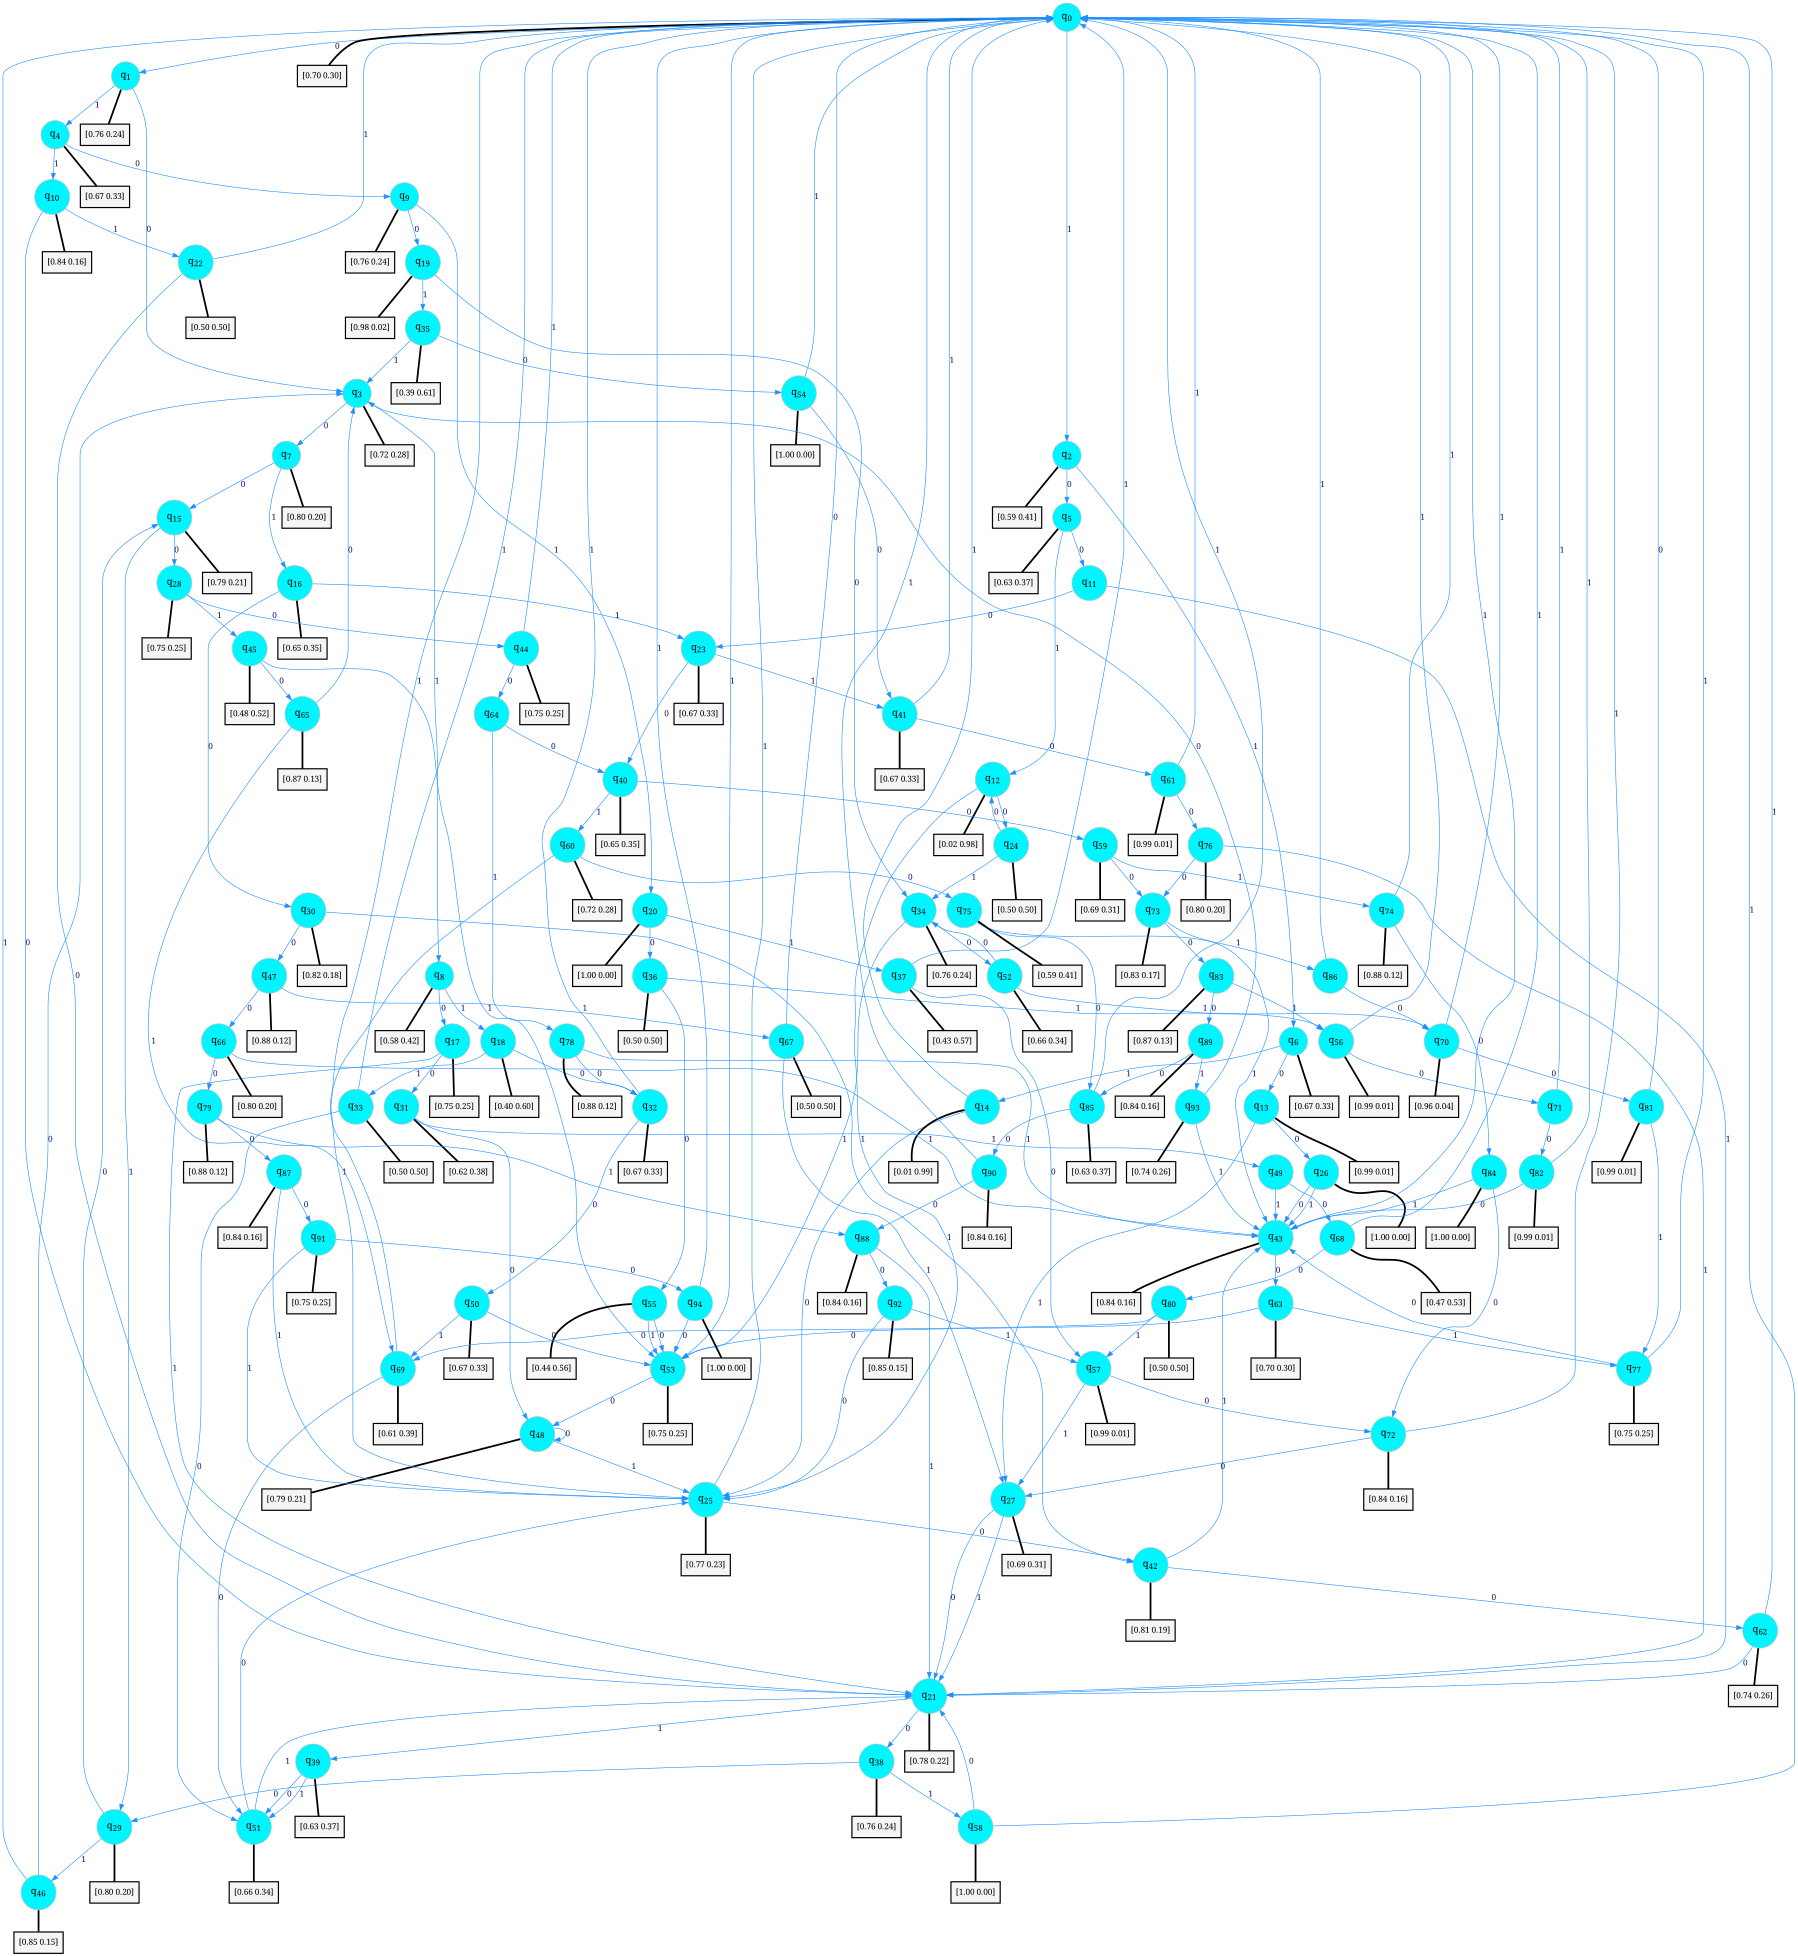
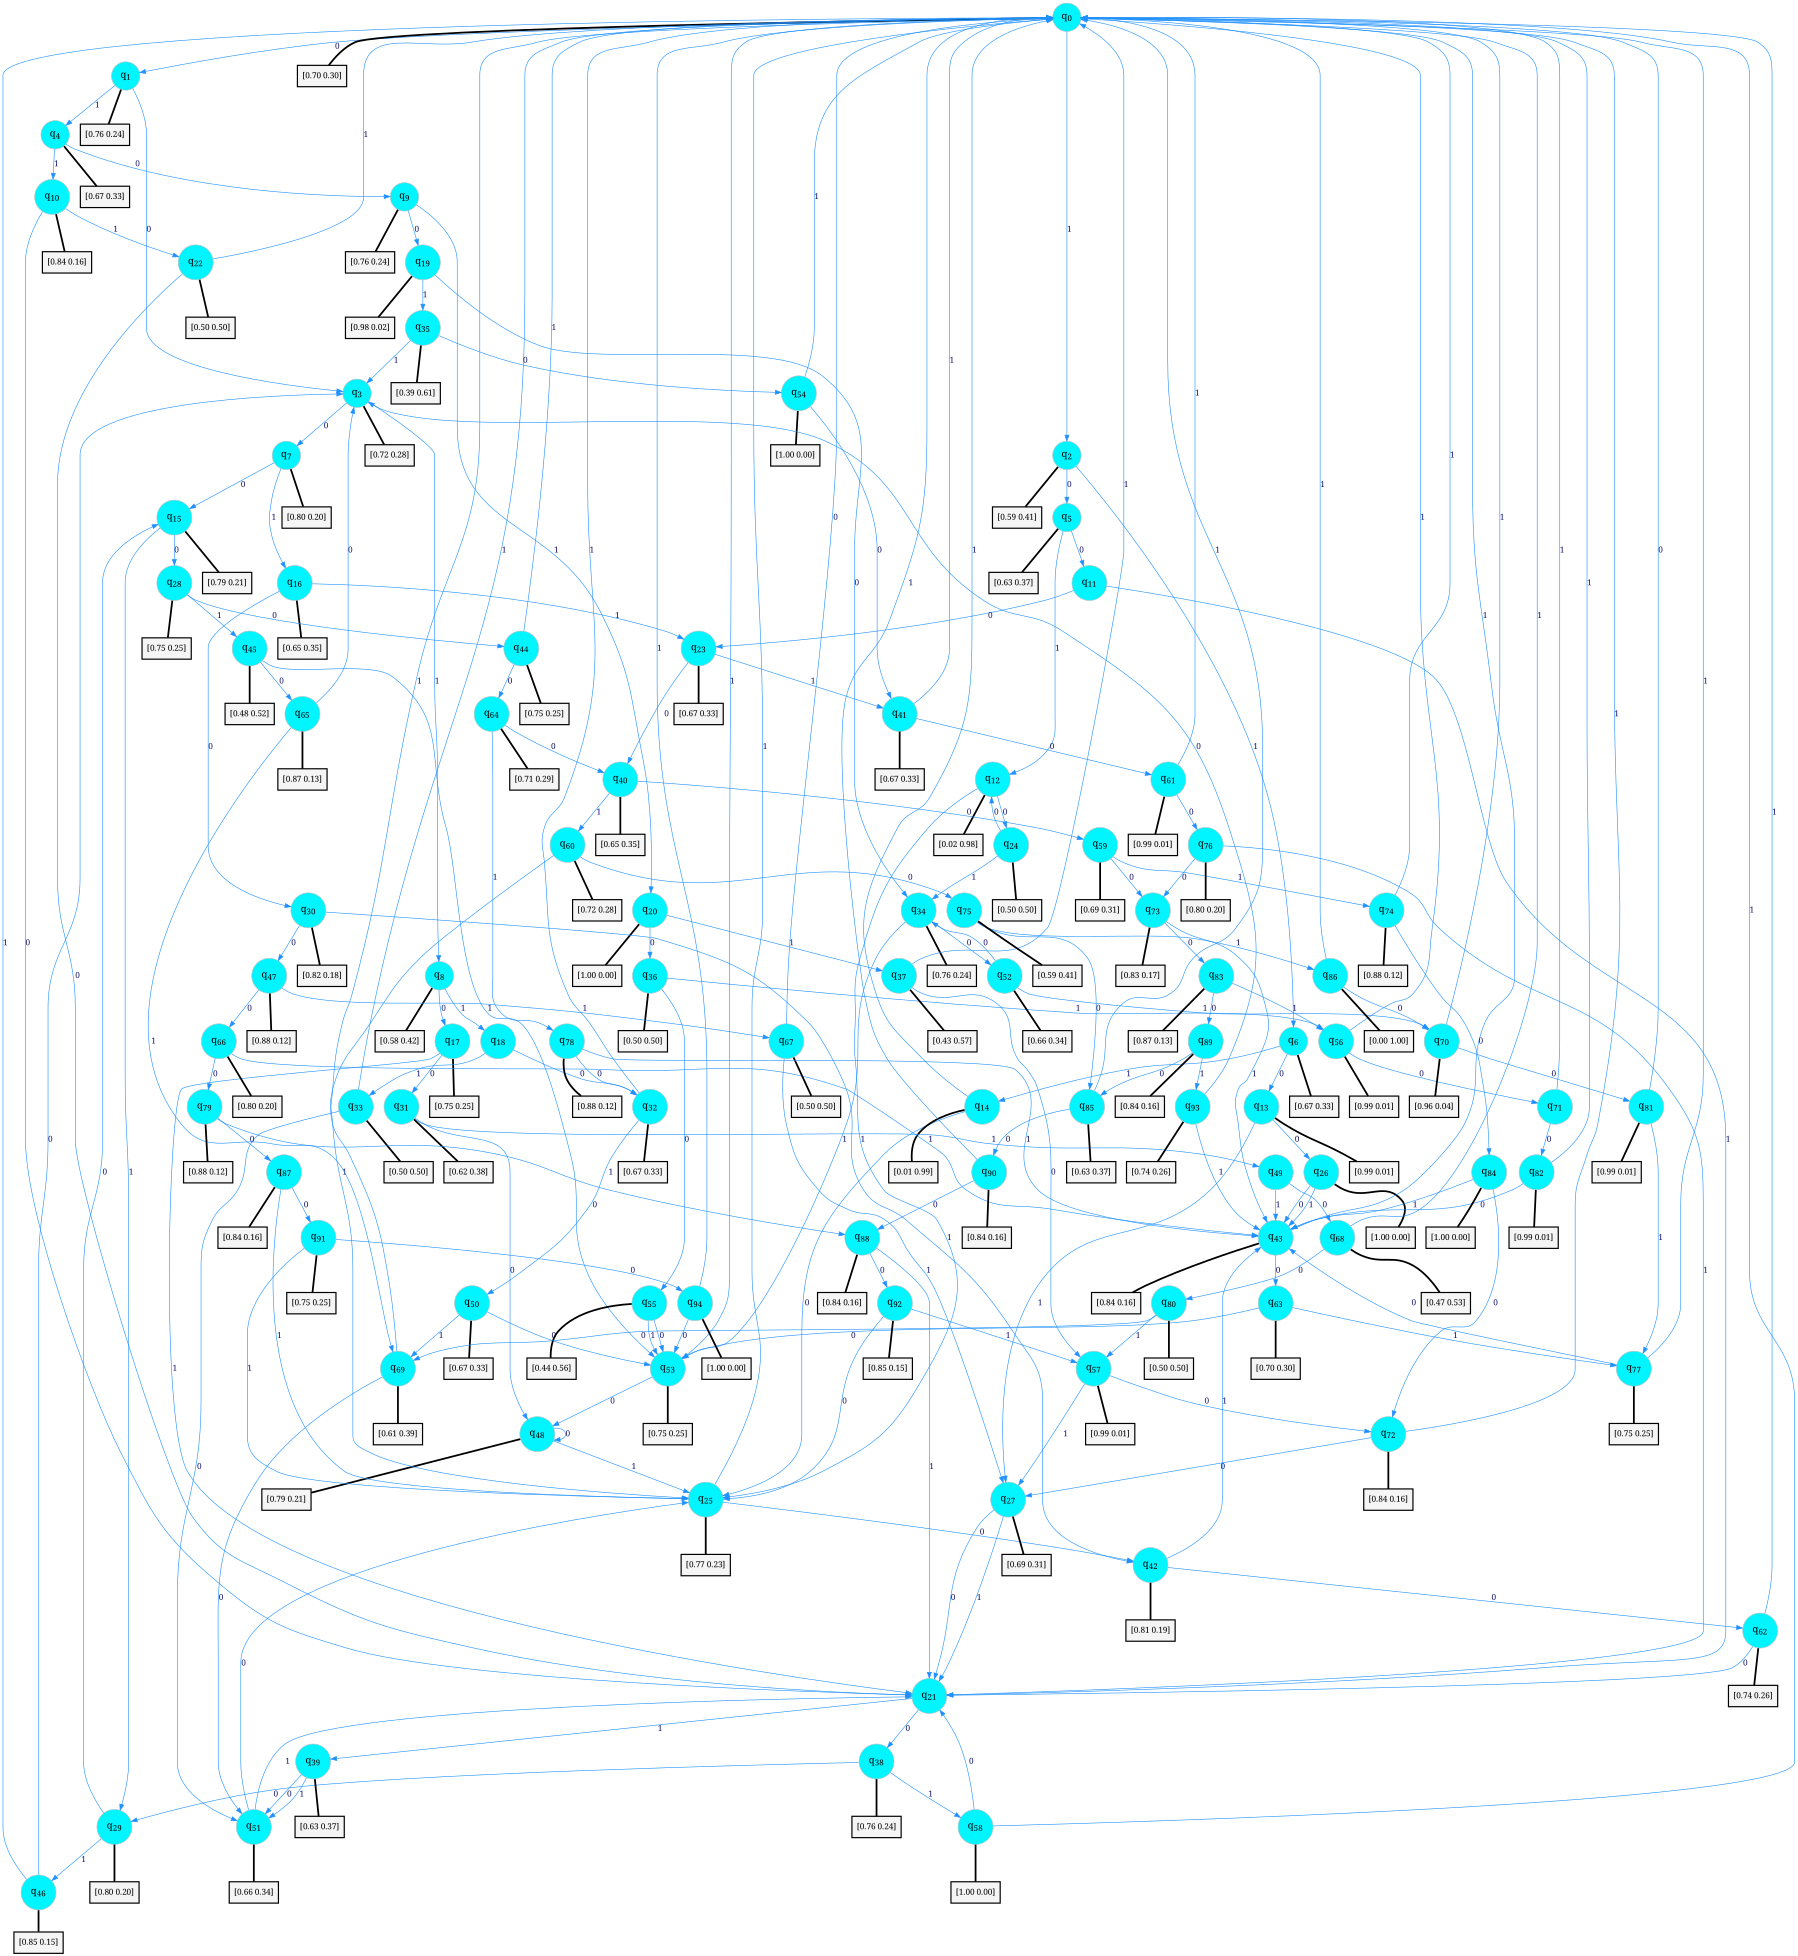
none -> (534, 779)
none -> (1389, 1041)
(514, 1107) -> none
(929, 1761) -> none
